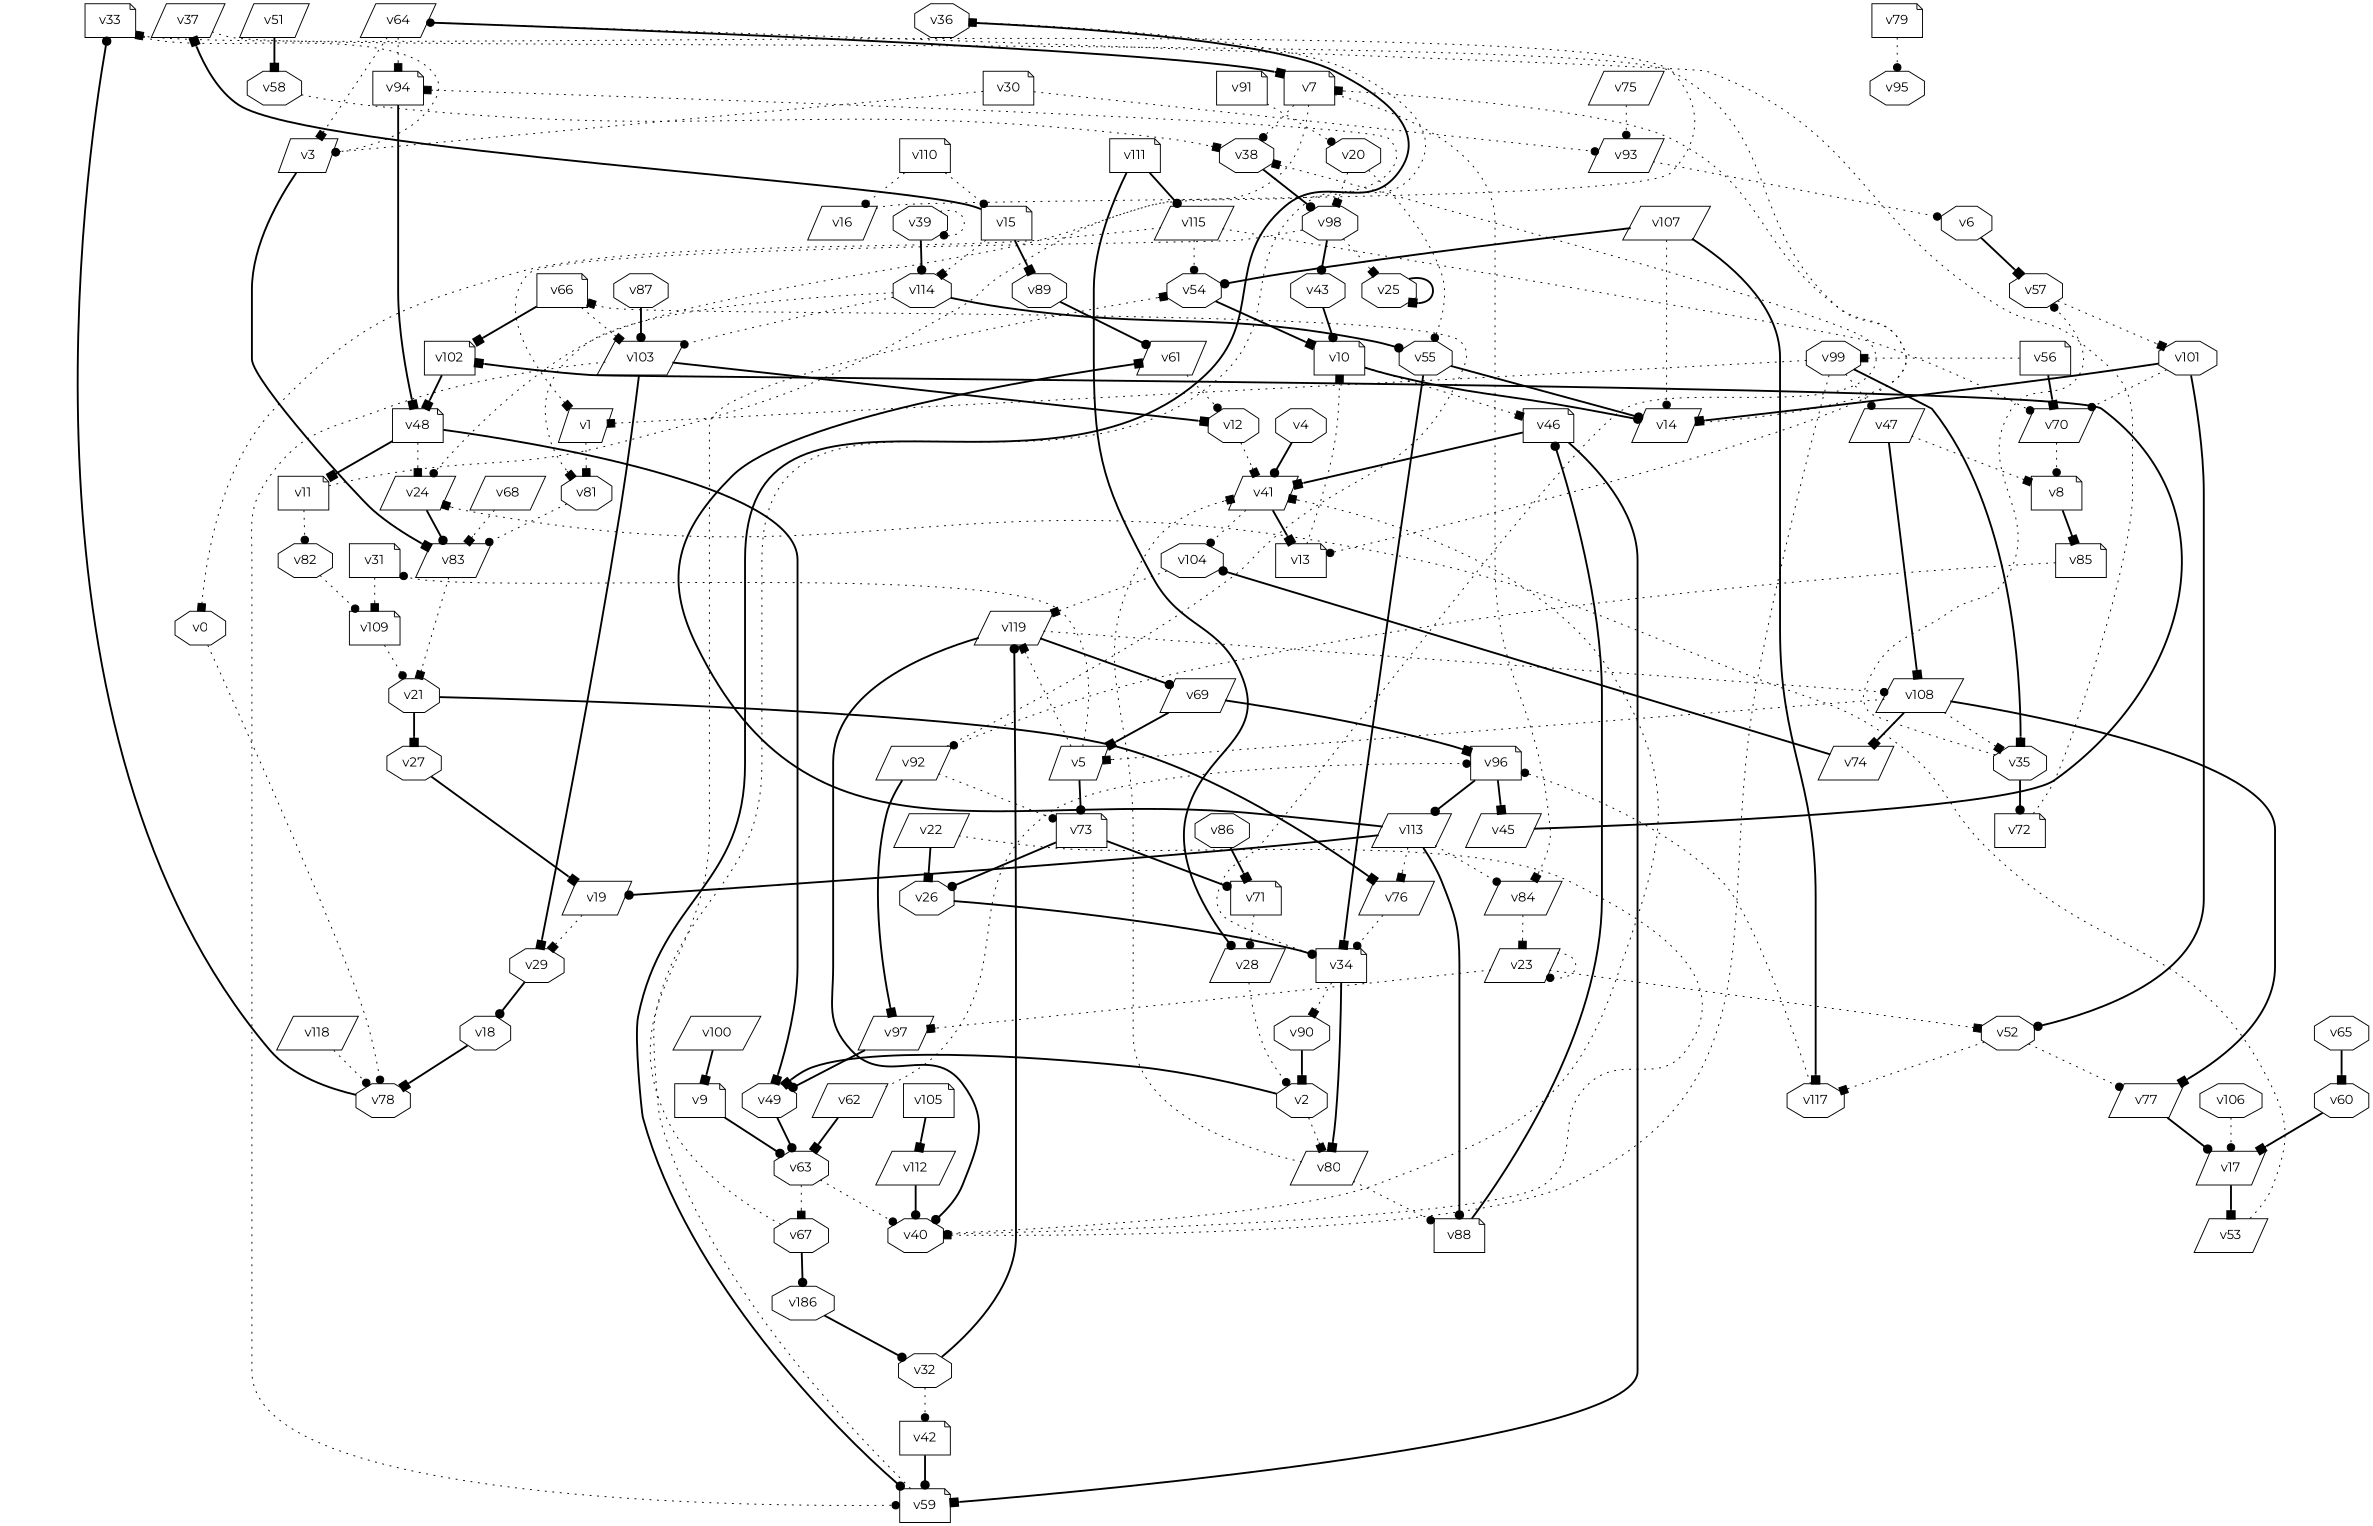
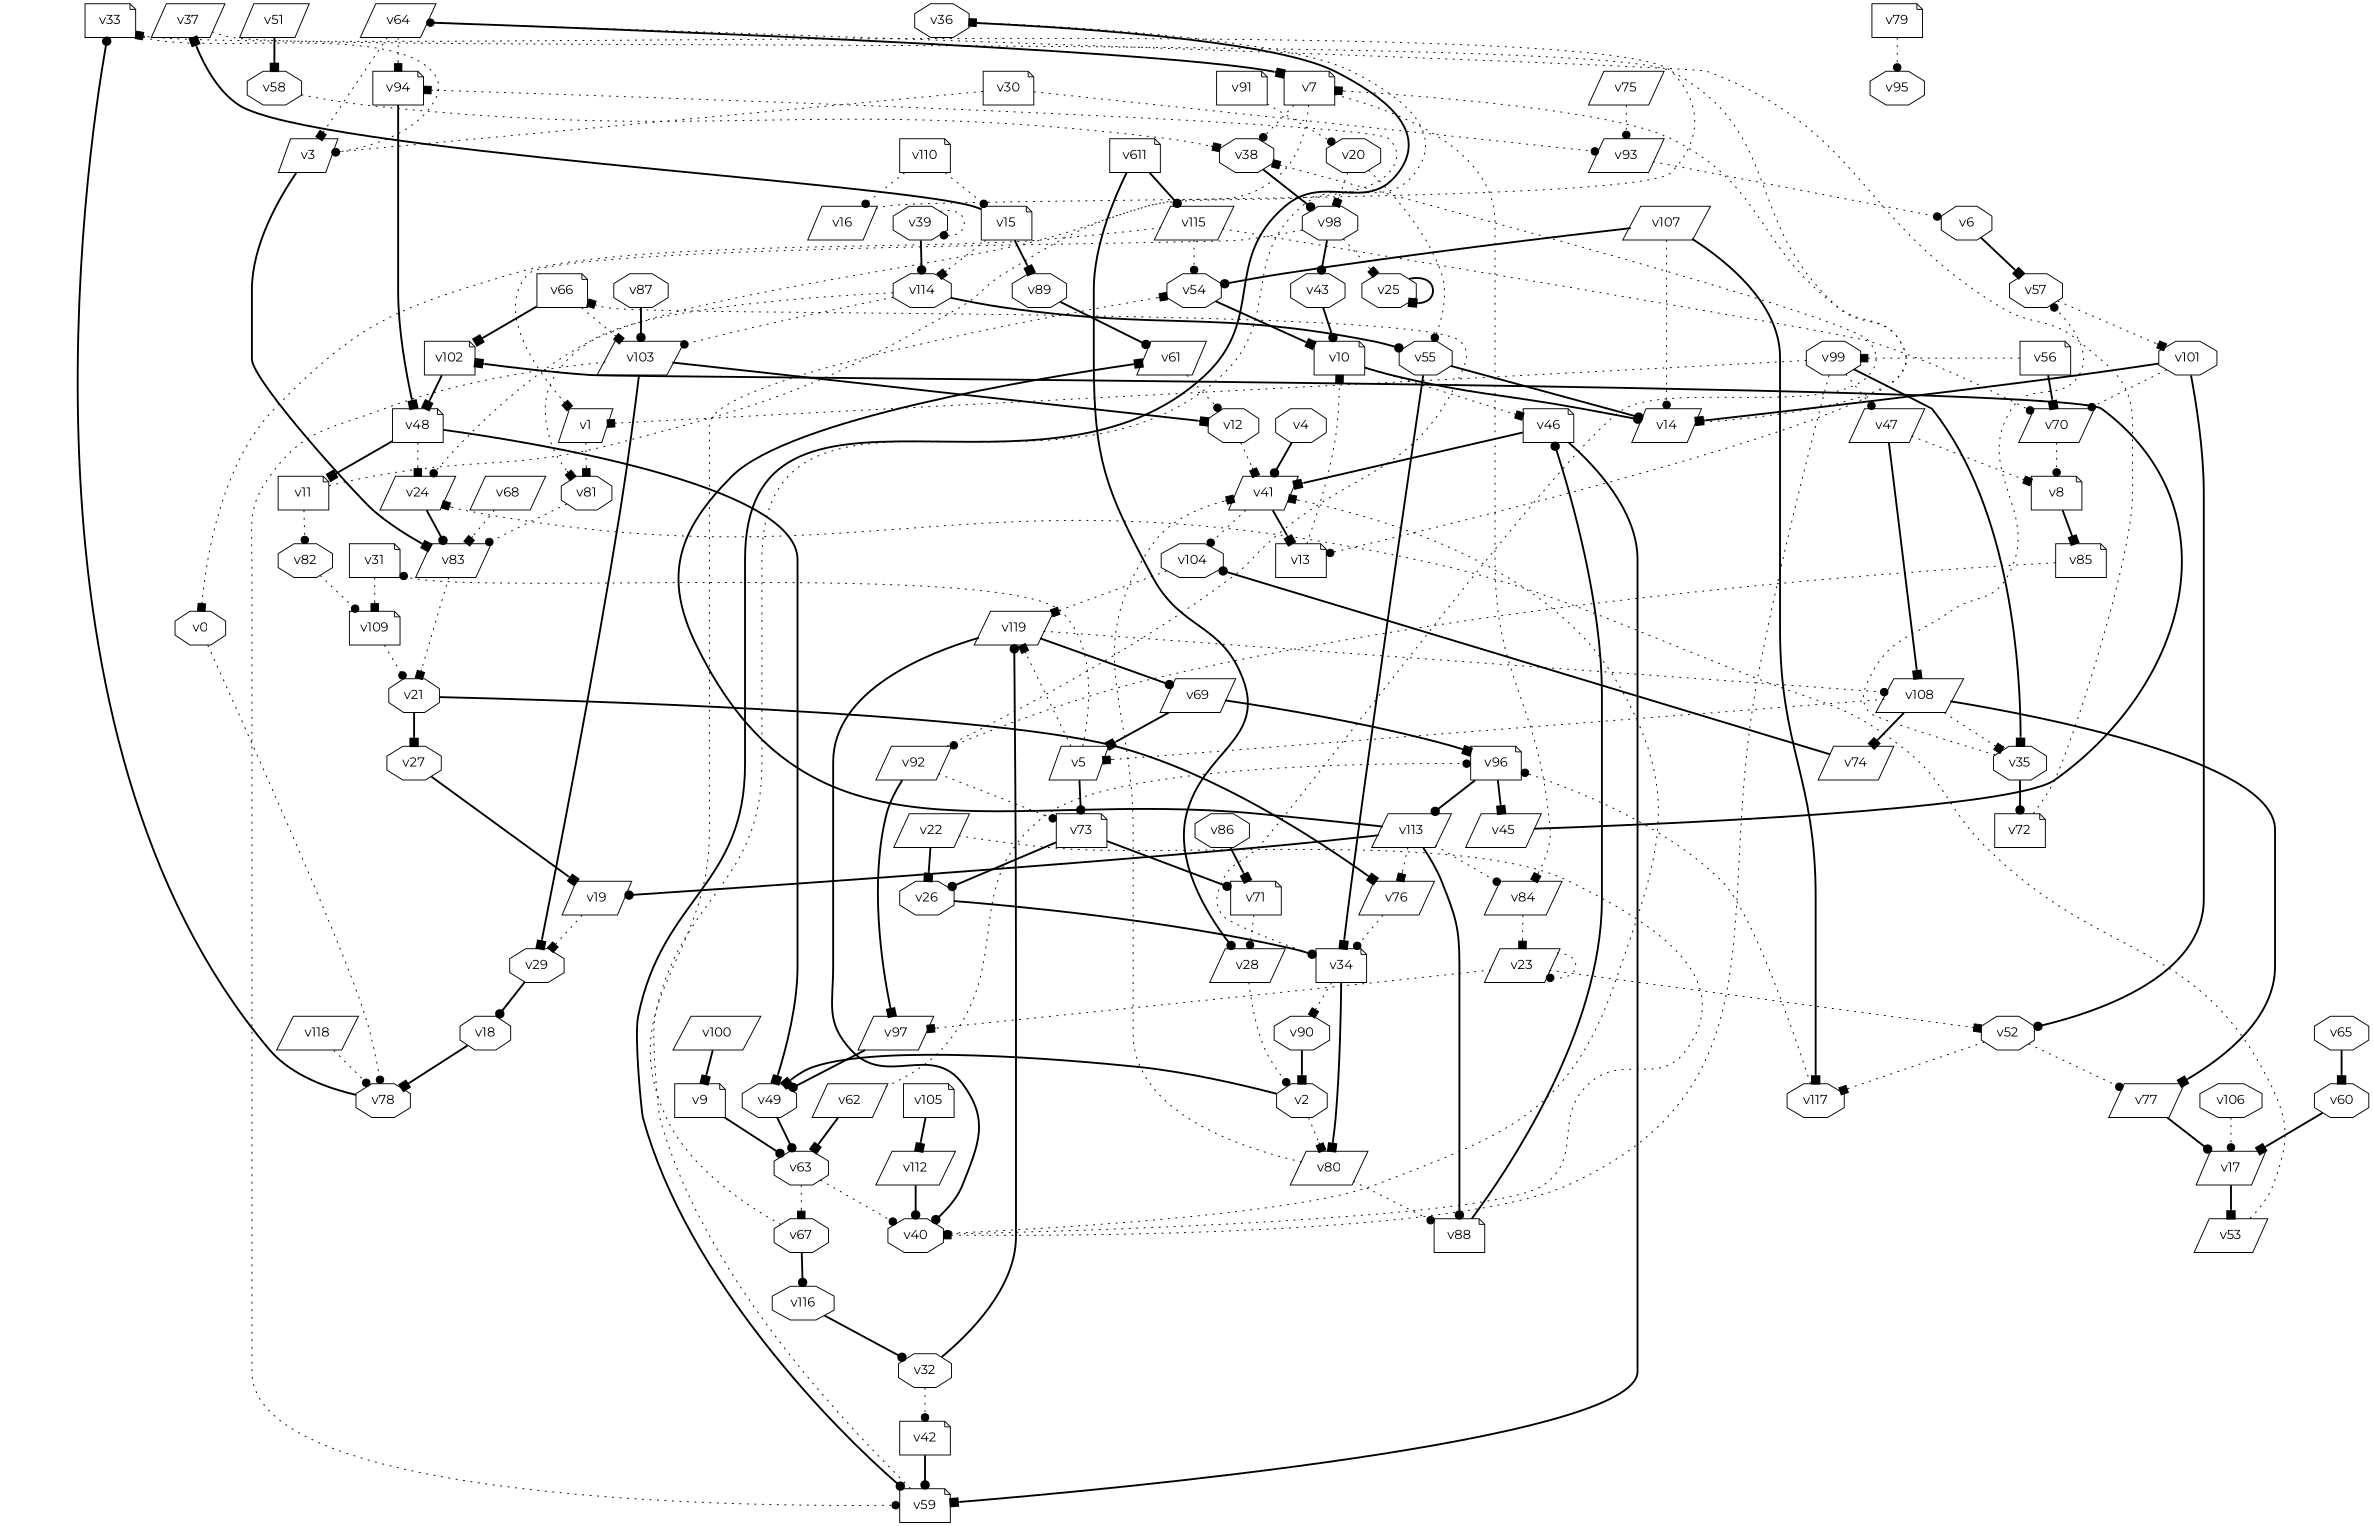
(1135, 156) -> (1135, 156)
(803, 1303) -> (803, 1303)
